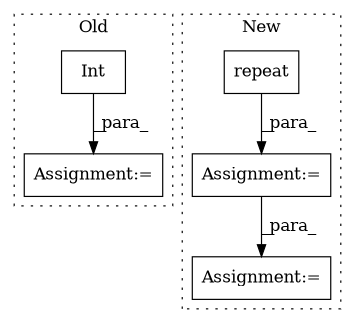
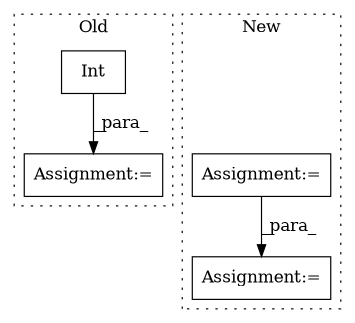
(262, 72) -> none
